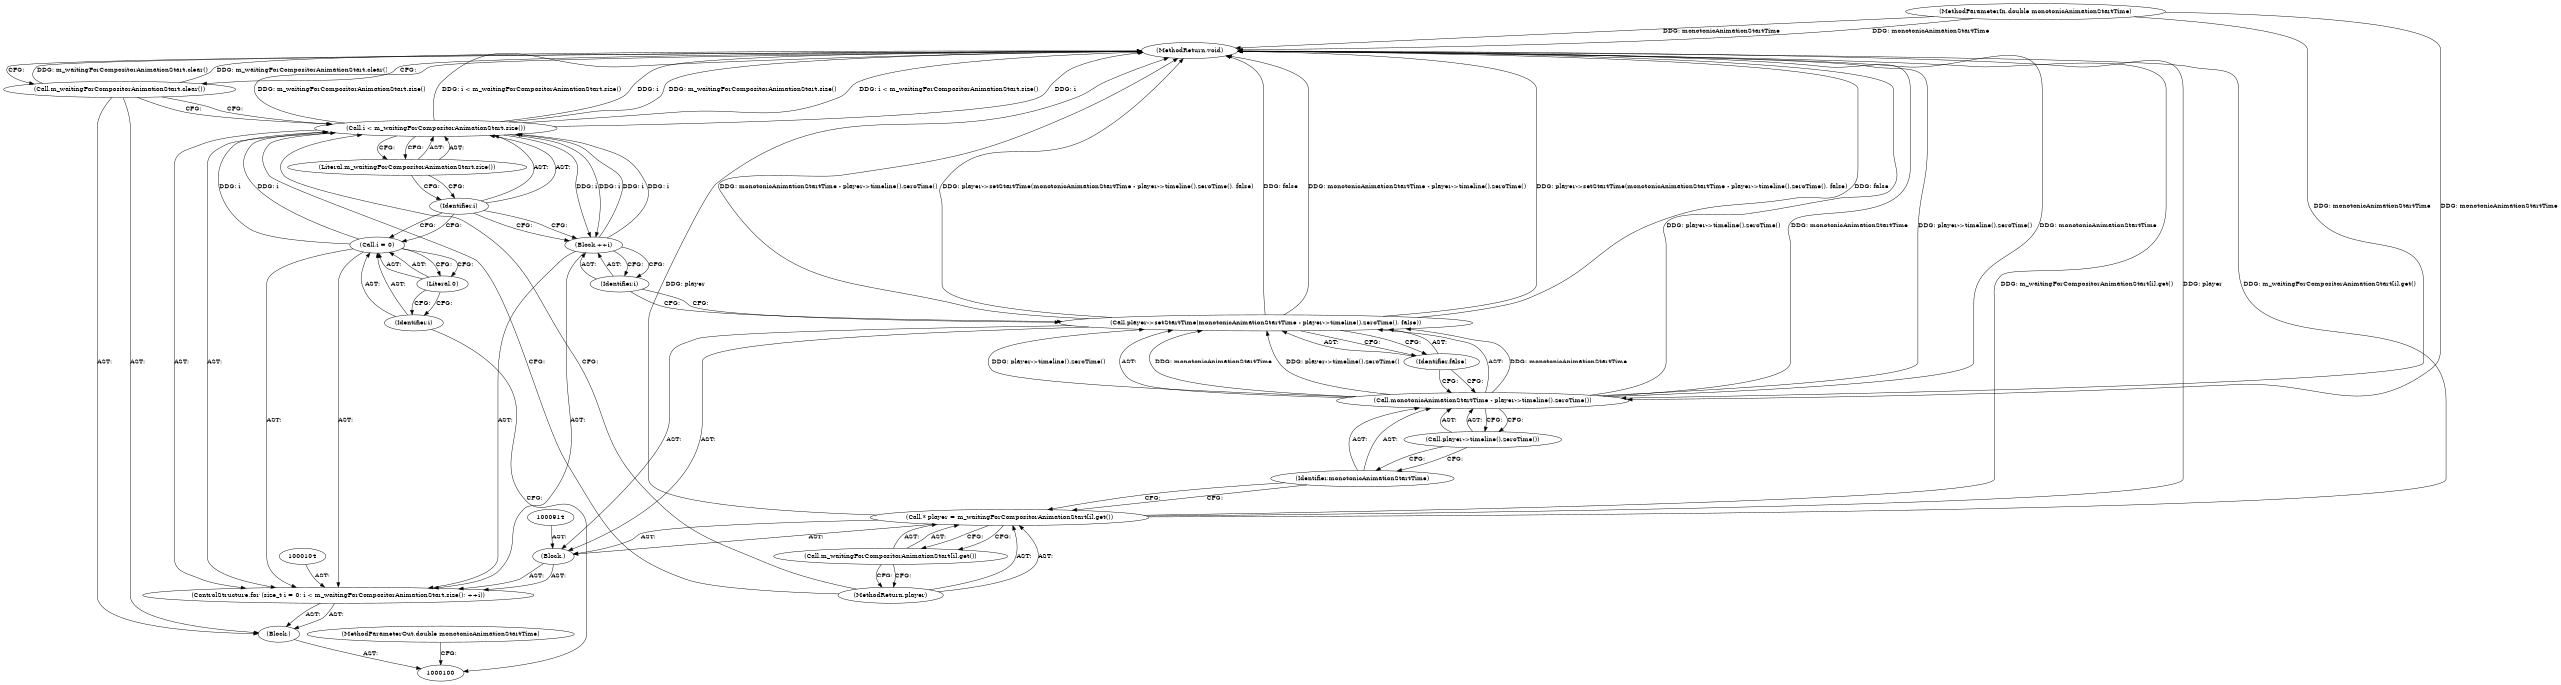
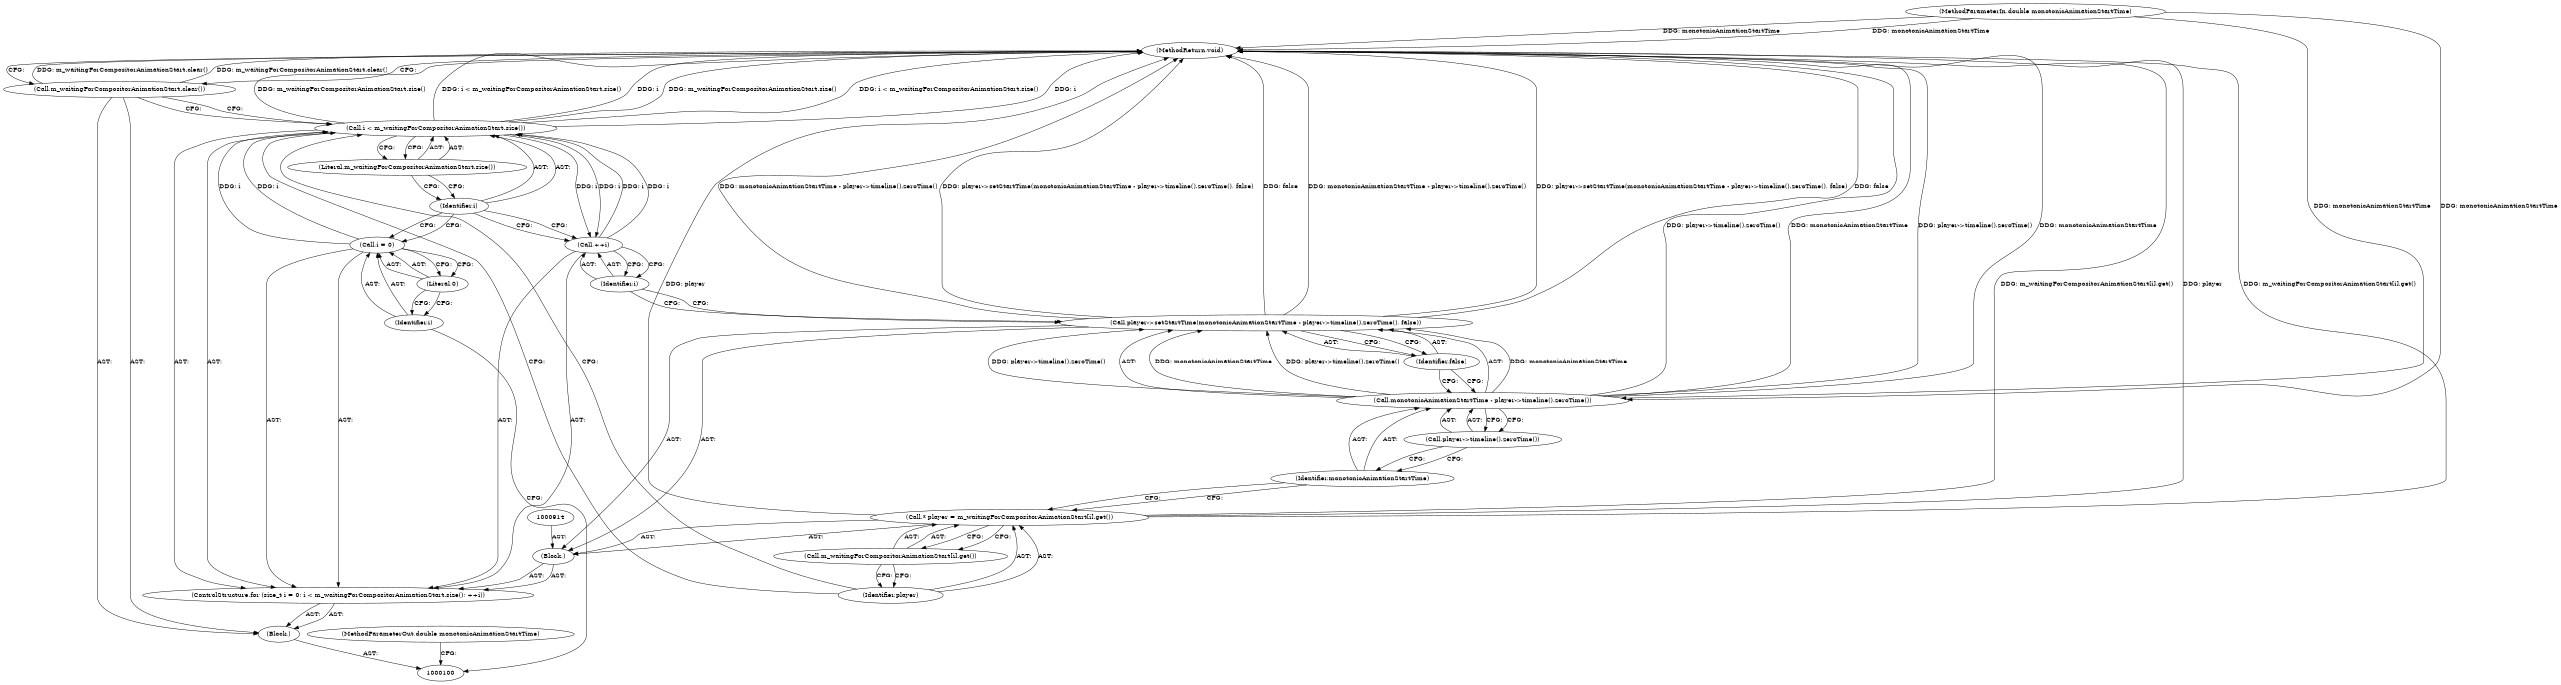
(594, 245) -> (594, 245)
(303, 556) -> none
(891, 595) -> (891, 595)
